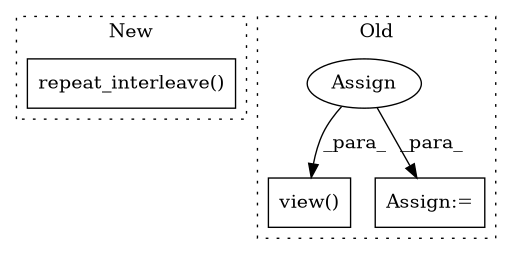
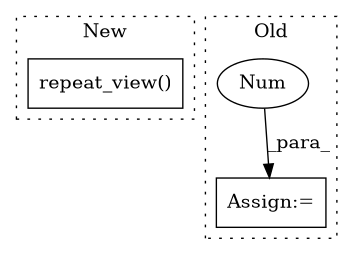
(131, 84) -> (105, 84)
(364, 84) -> (263, 84)
(309, 203) -> none
